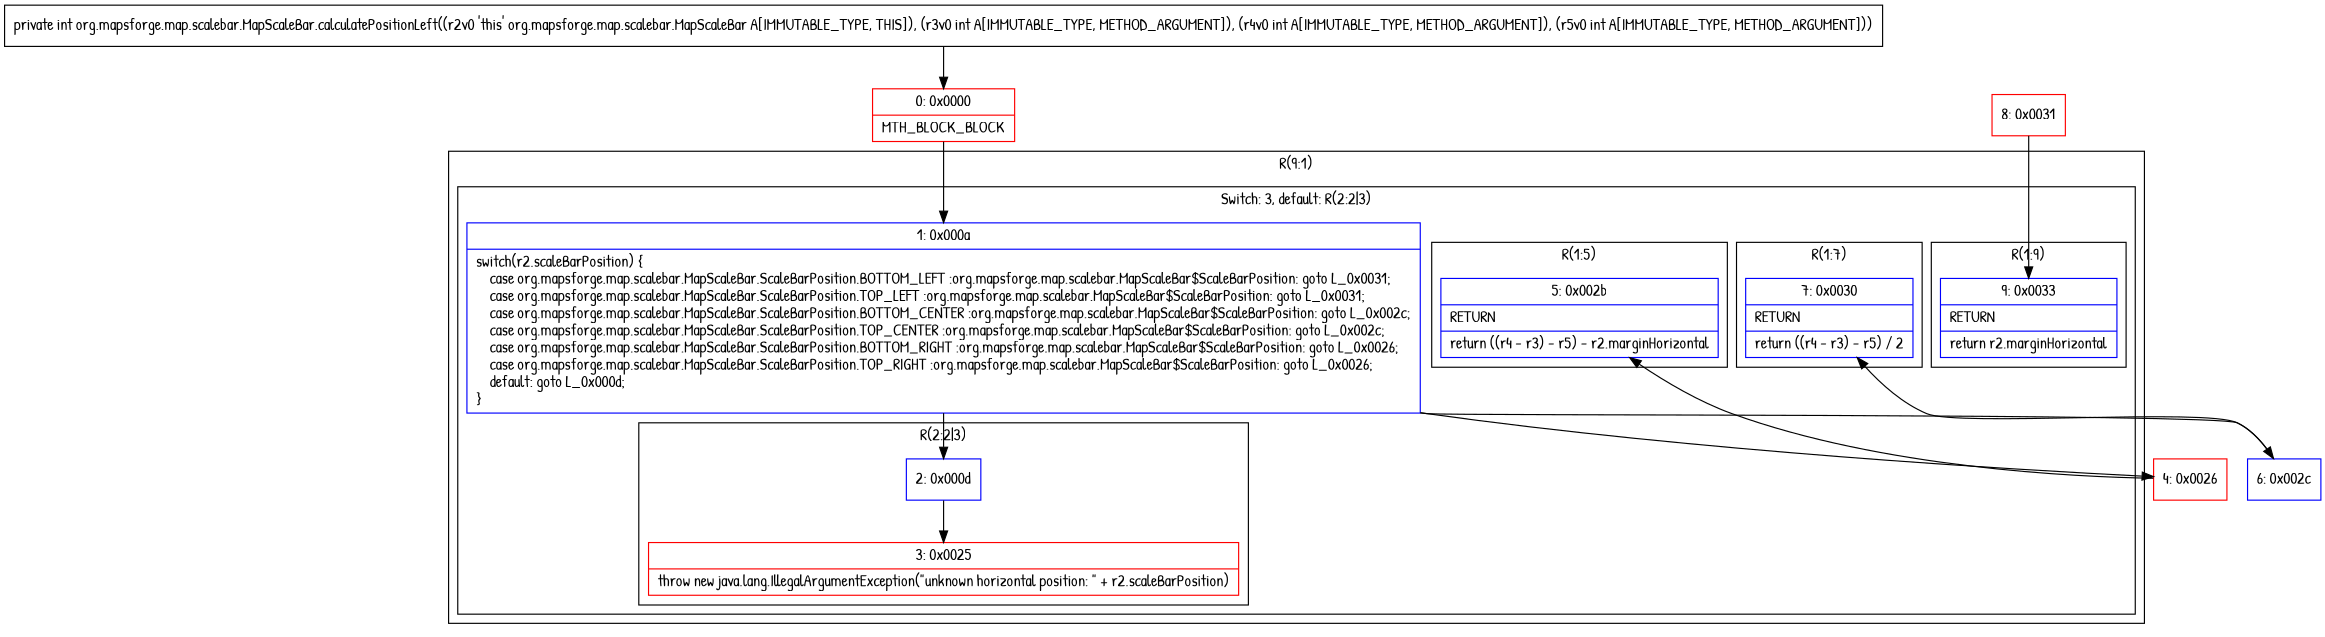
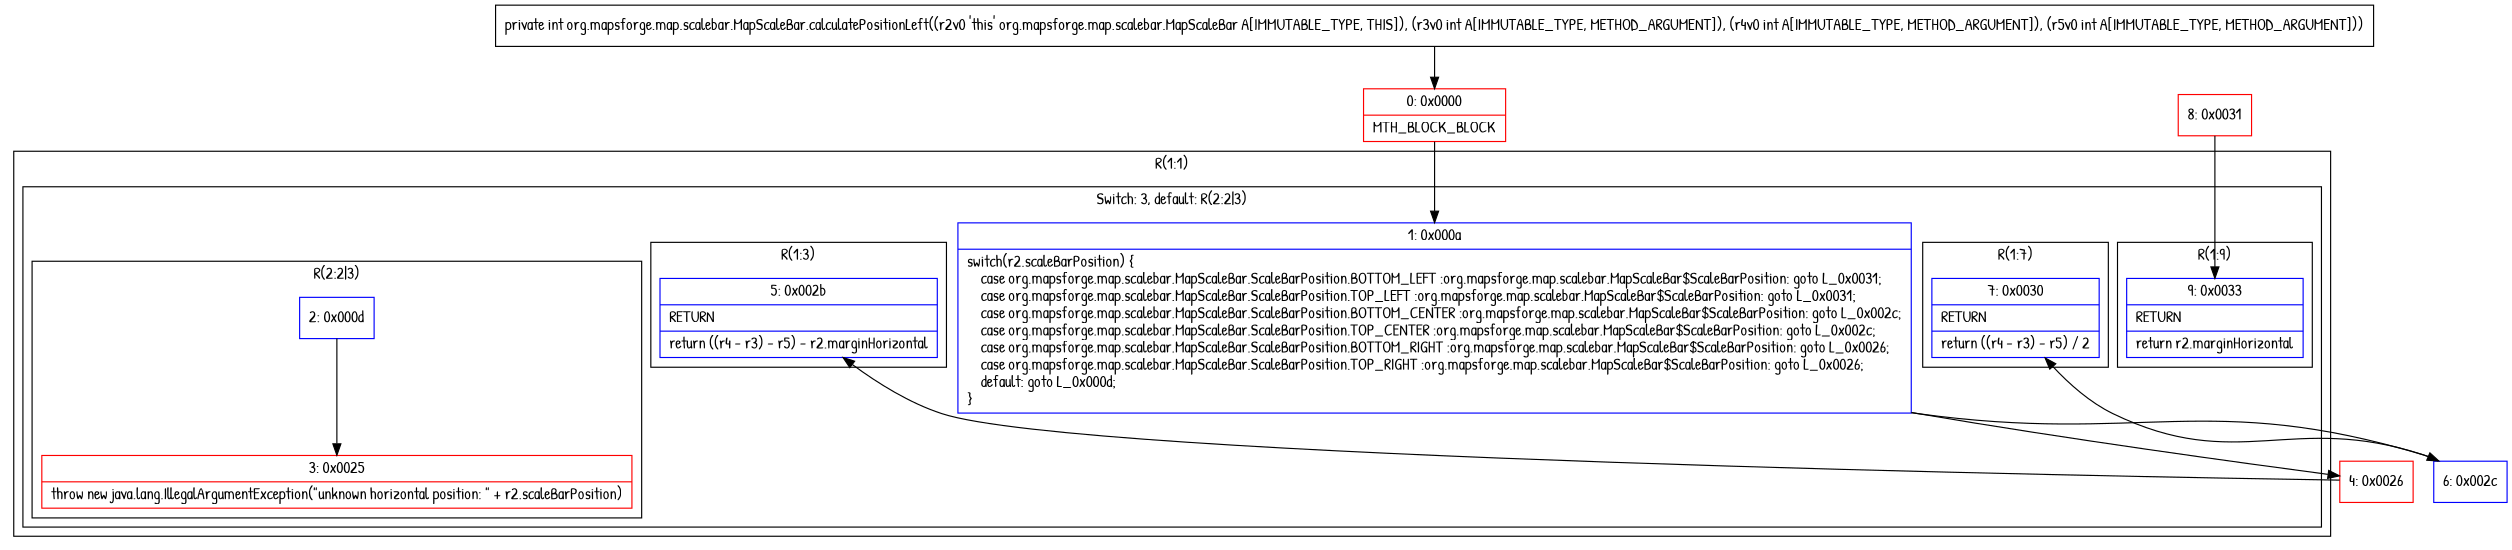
(1297, 164) -> (1172, 164)
(1580, 256) -> (799, 256)
(944, 430) -> none
